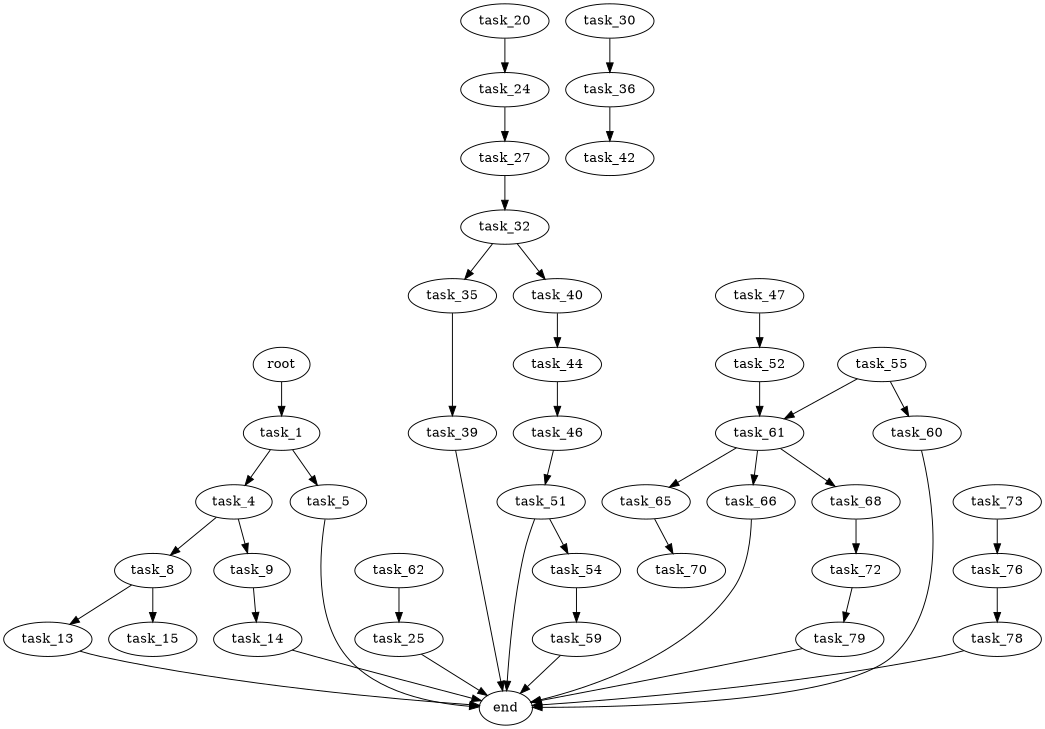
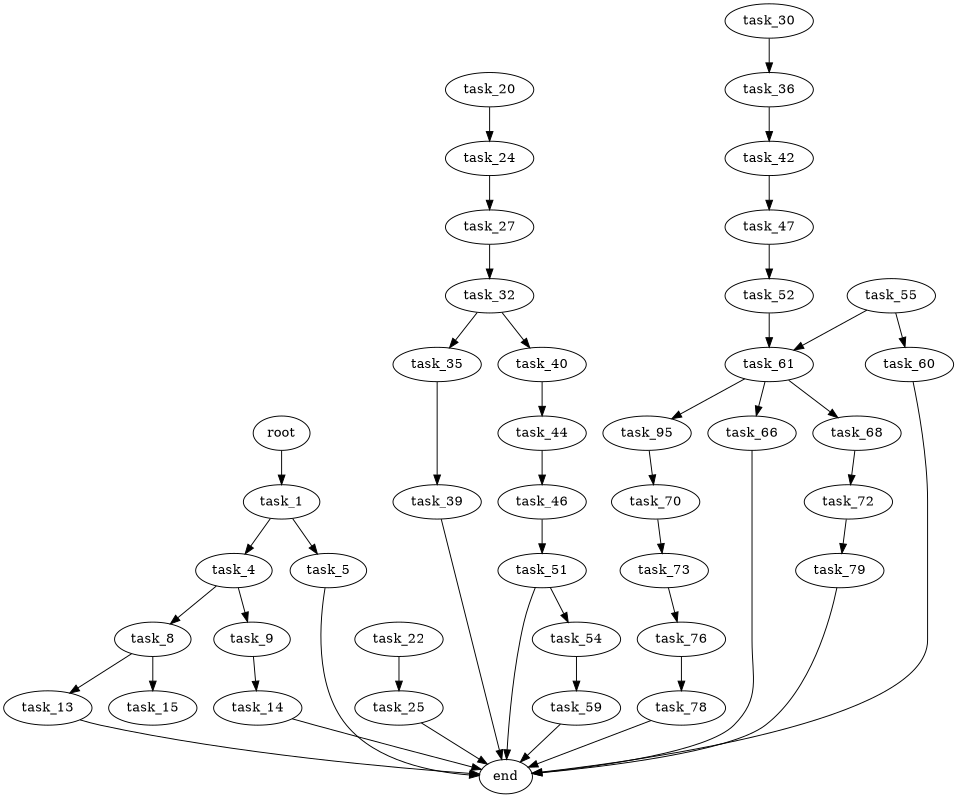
none -> (769, 188)
(646, 502) -> (647, 433)
none -> (659, 532)
(399, 571) -> (399, 639)
